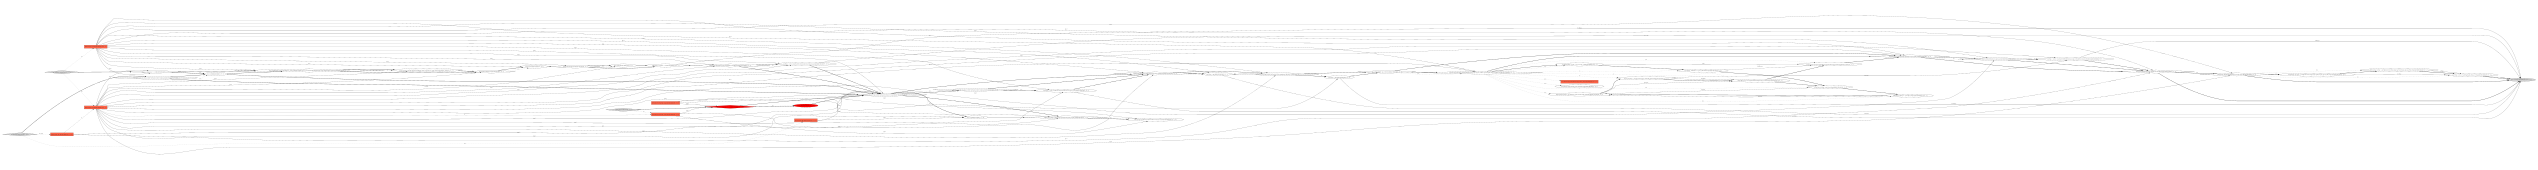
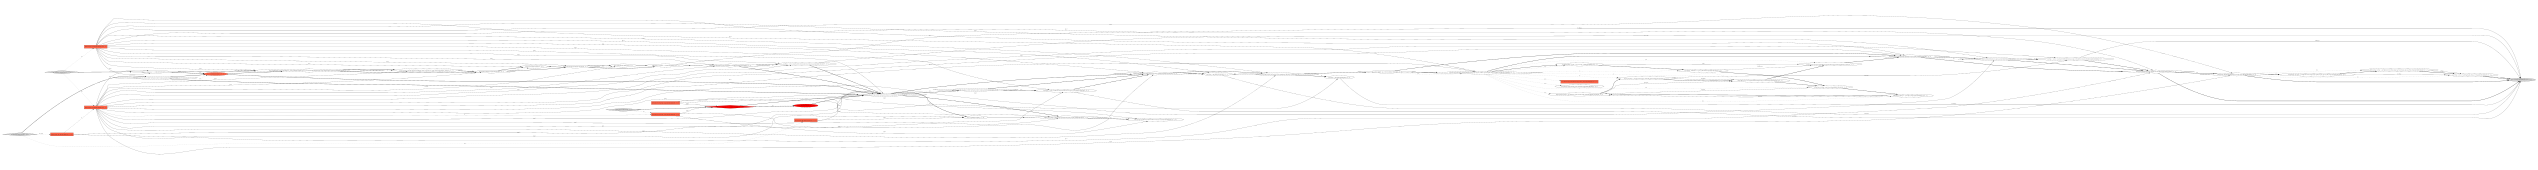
none -> (536, 70)
(216, 74) -> (216, 74)
(1363, 75) -> none
